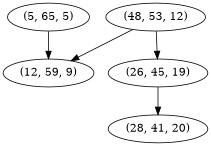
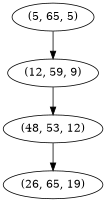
(105, 43) -> (53, 97)
(158, 73) -> (53, 185)
(158, 129) -> none
